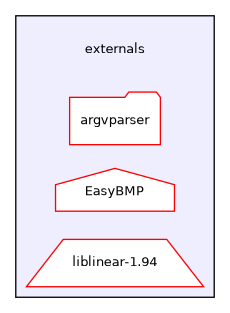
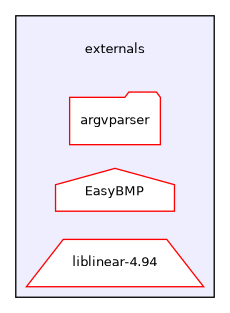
(115, 263) -> (115, 263)
